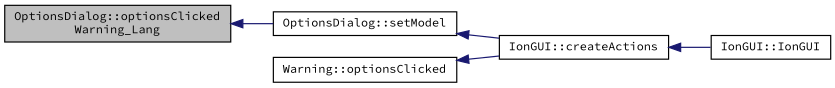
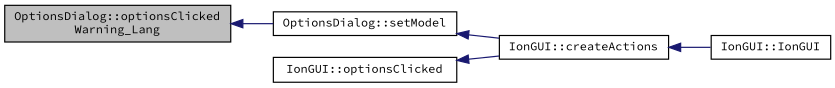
(365, 70) -> (365, 70)
